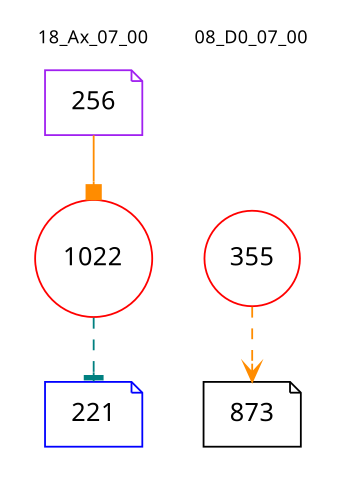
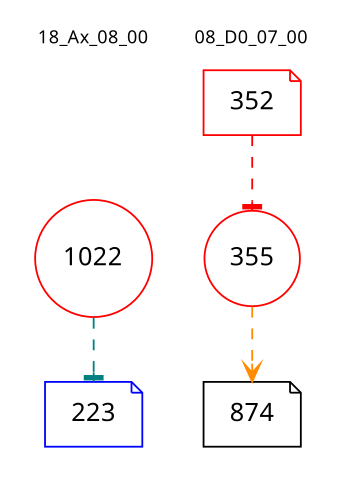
(94, 39) -> (94, 39)
(94, 103) -> none
none -> (252, 103)
(94, 414) -> (94, 414)
(252, 414) -> (252, 414)
